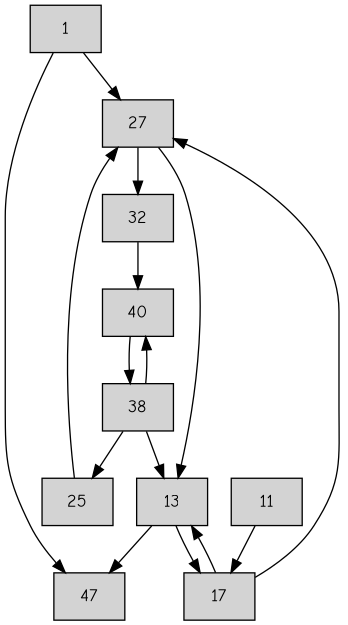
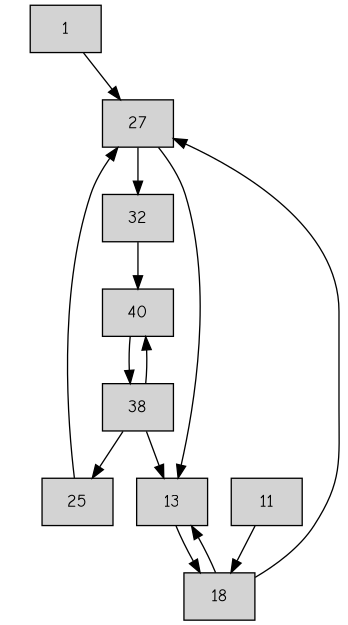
(89, 597) -> none
(219, 597) -> (219, 597)
